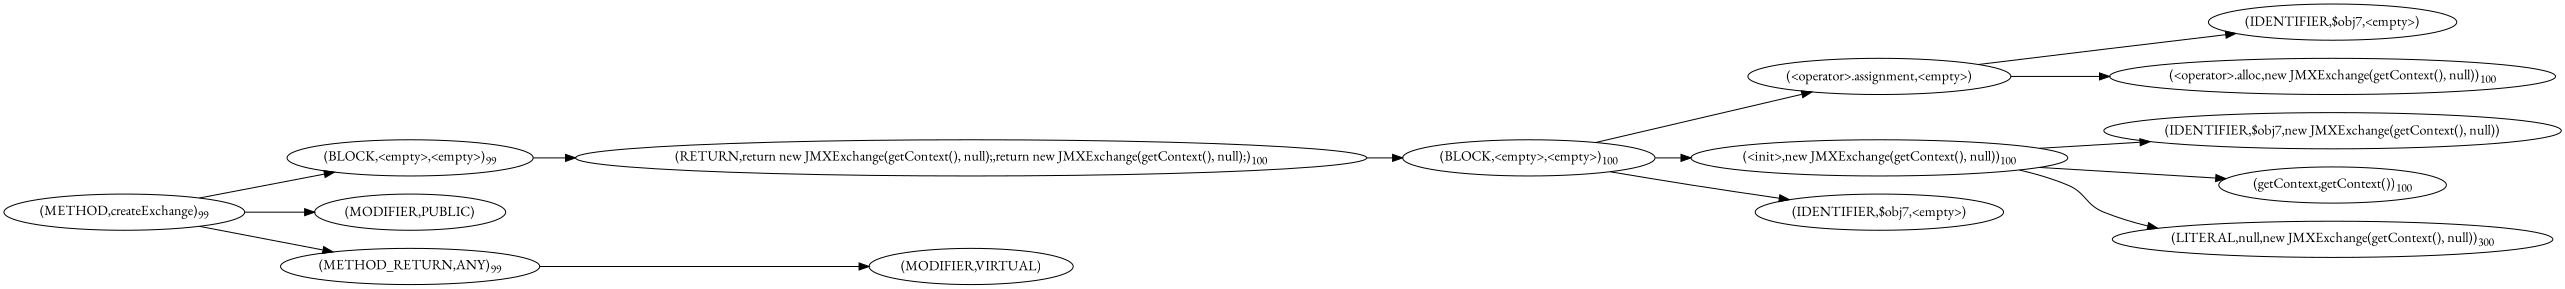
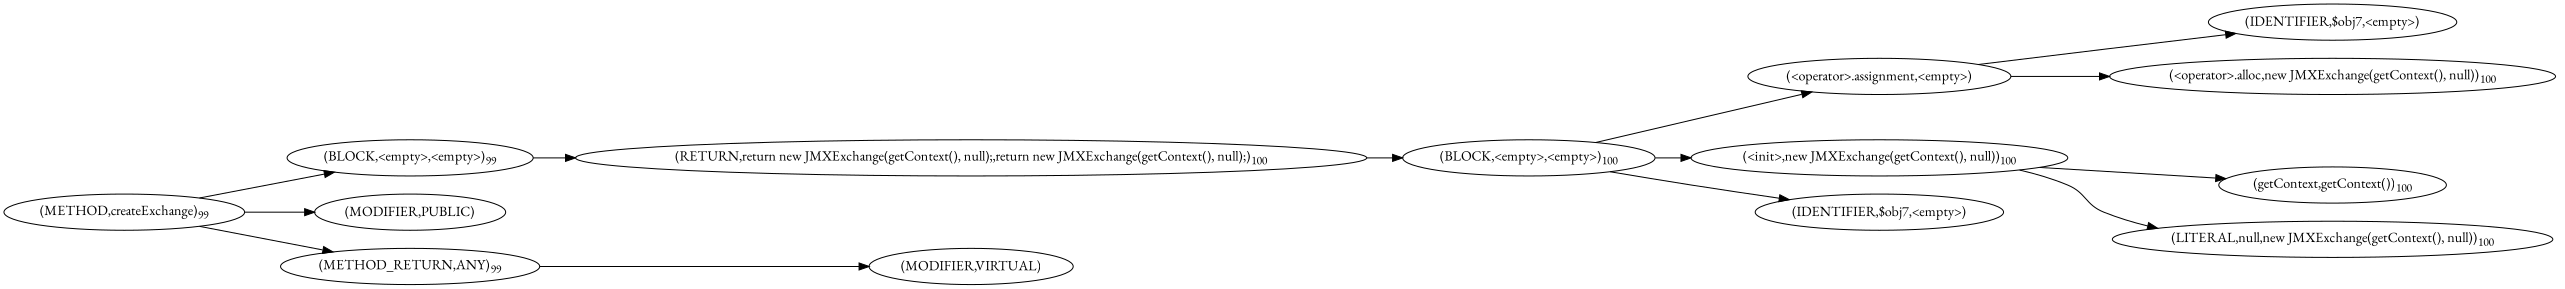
(2333, 131) -> none
(2486, 238) -> (2486, 238)
